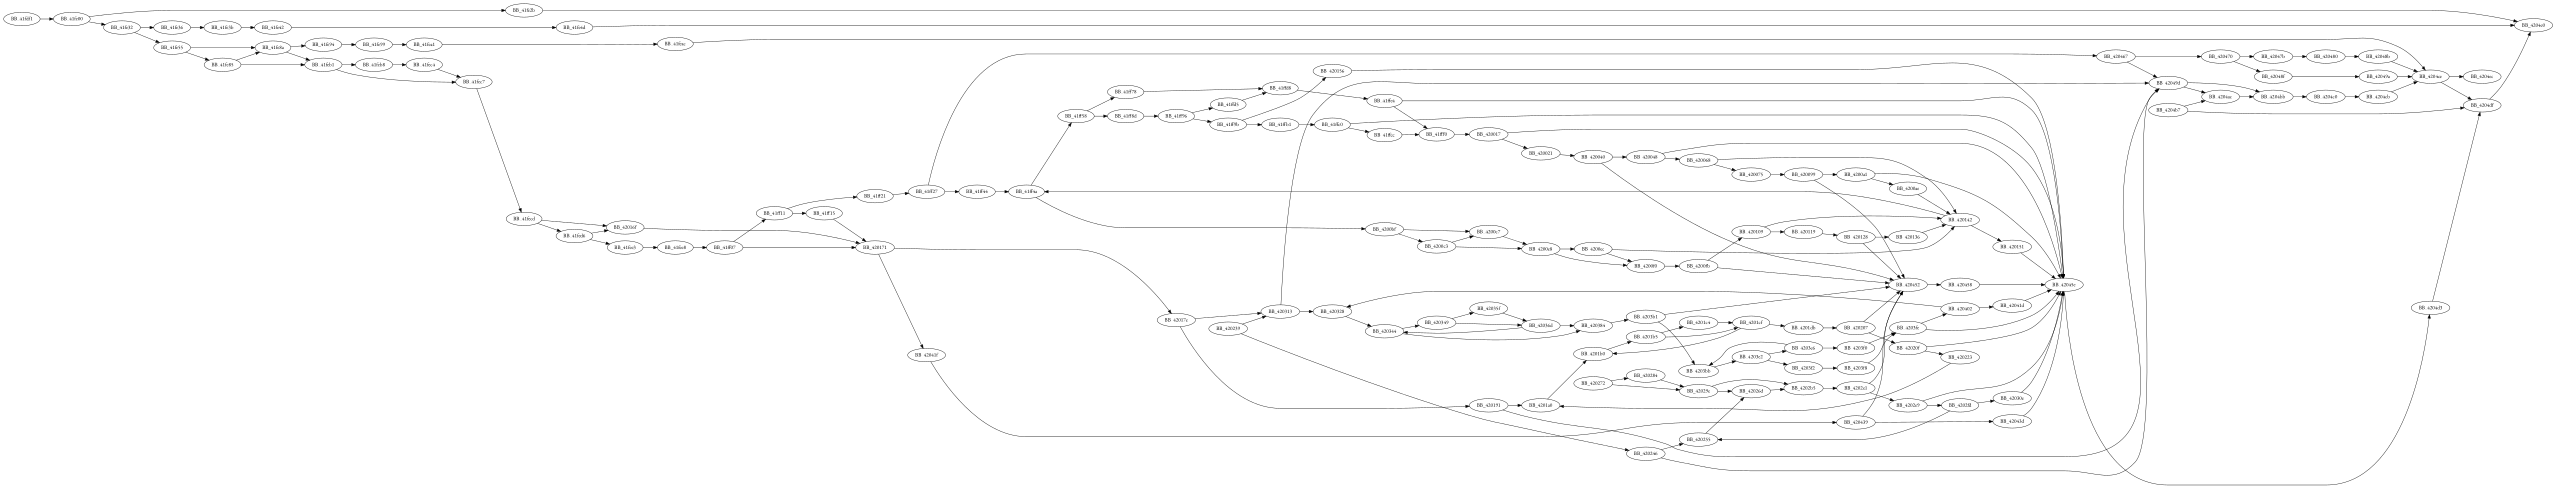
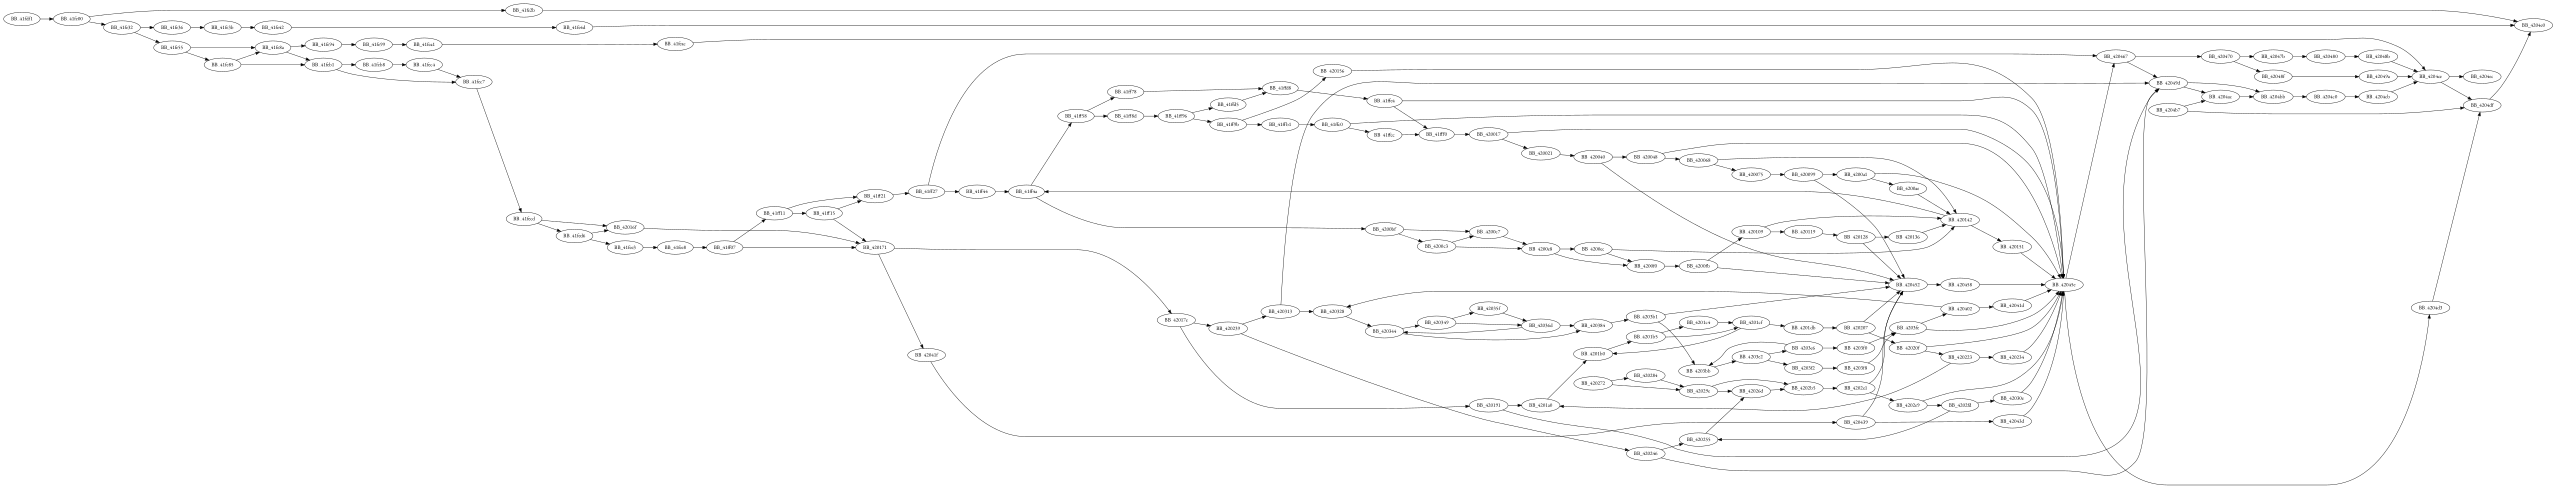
none -> (2090, 173)
none -> (848, 205)
(1226, 316) -> (1200, 324)
none -> (2012, 357)
